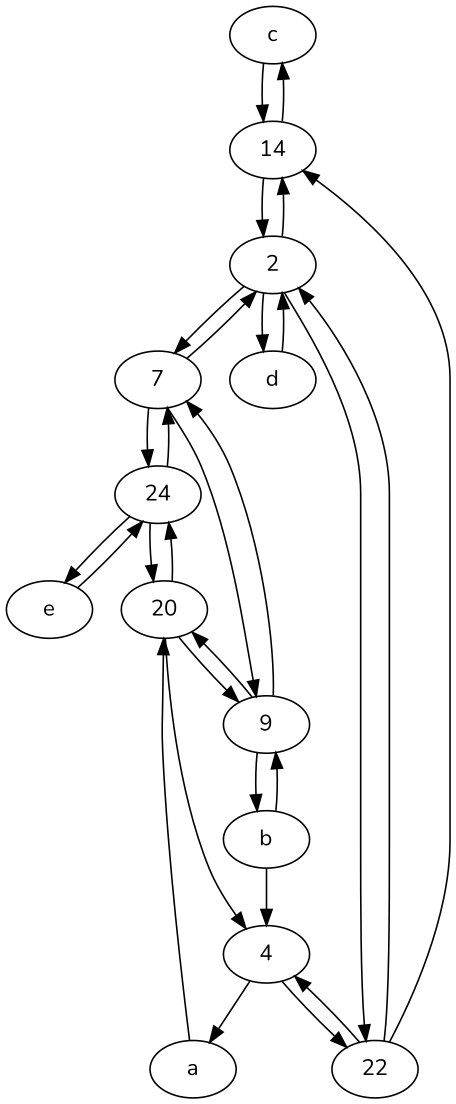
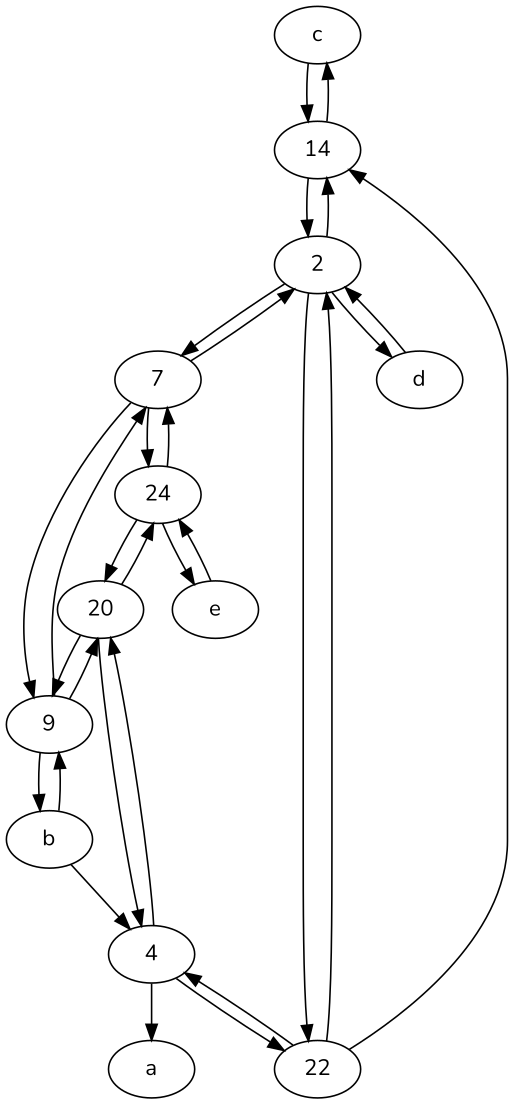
(169, 848) -> (138, 789)
